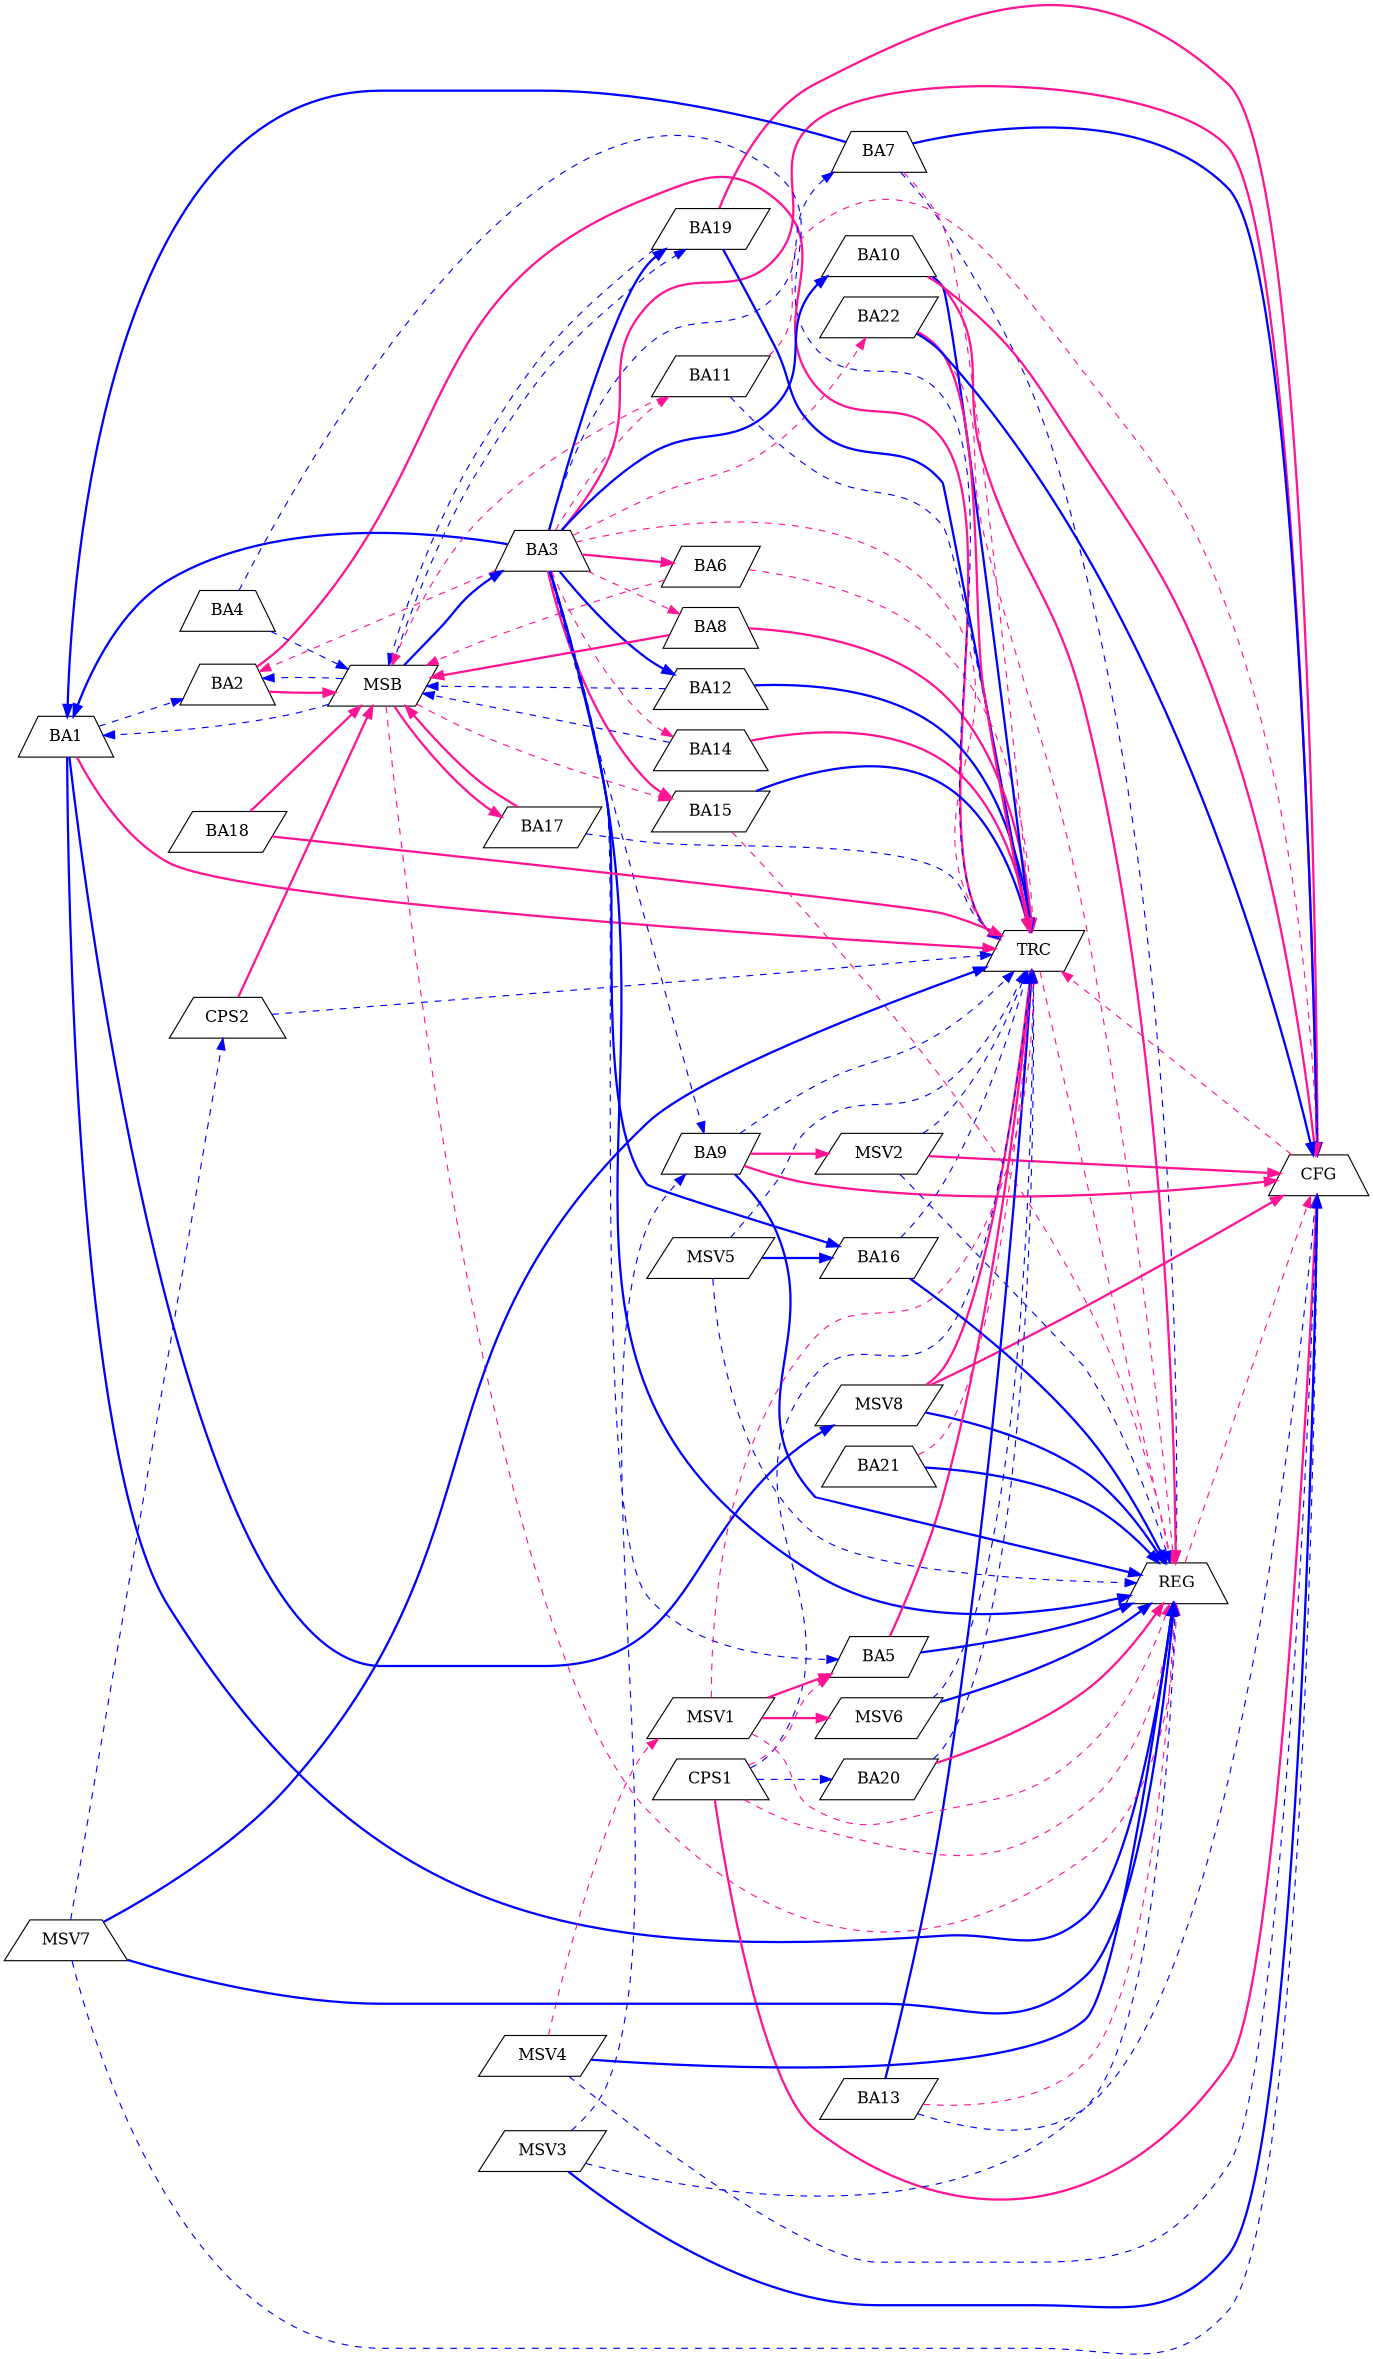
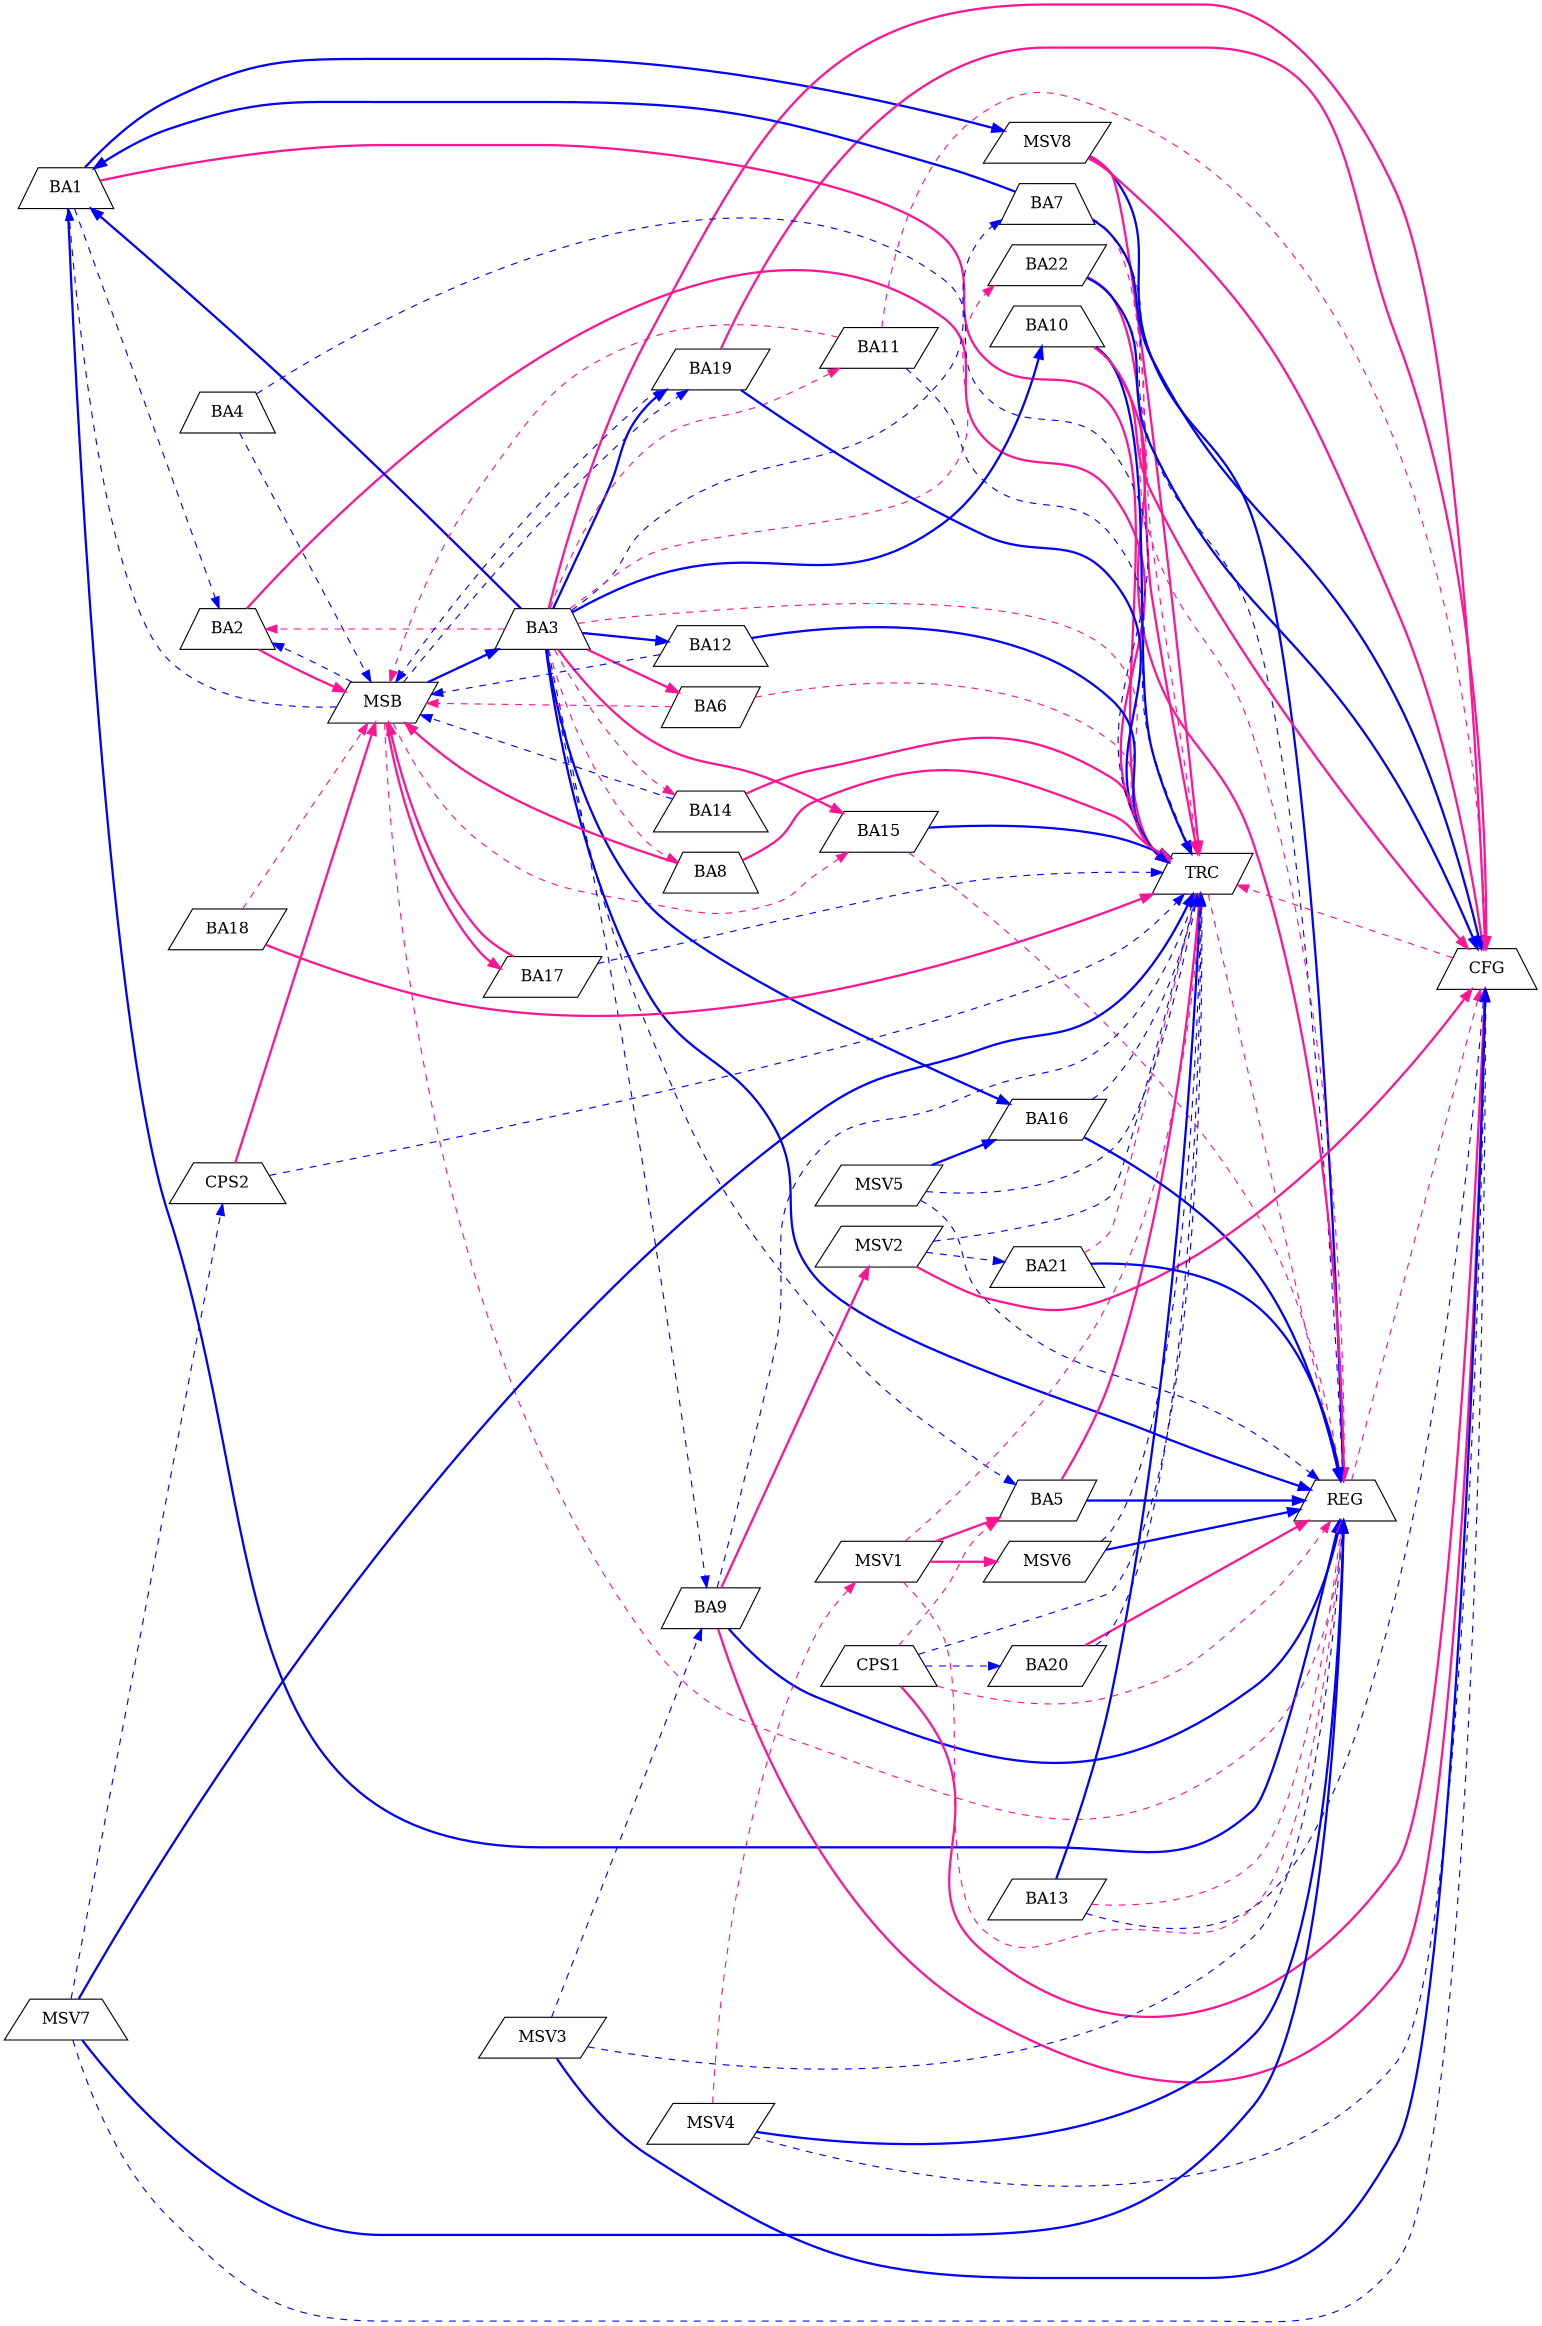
(301, 763) -> (302, 821)
(1063, 1344) -> (955, 1256)
